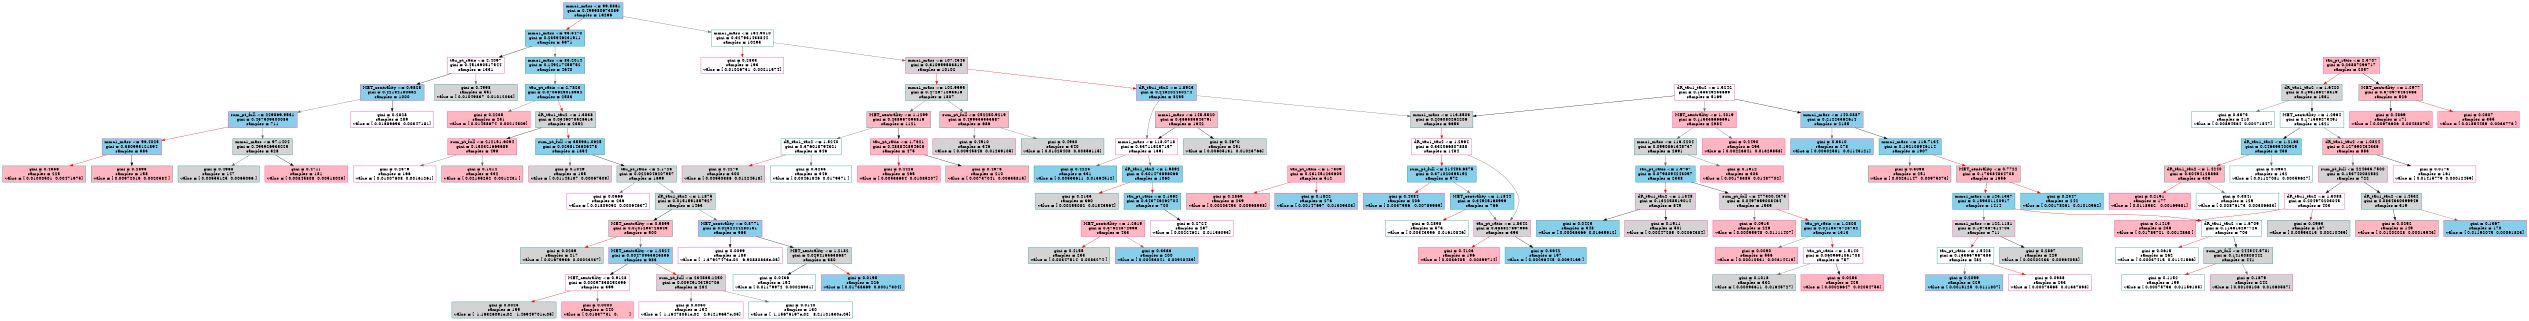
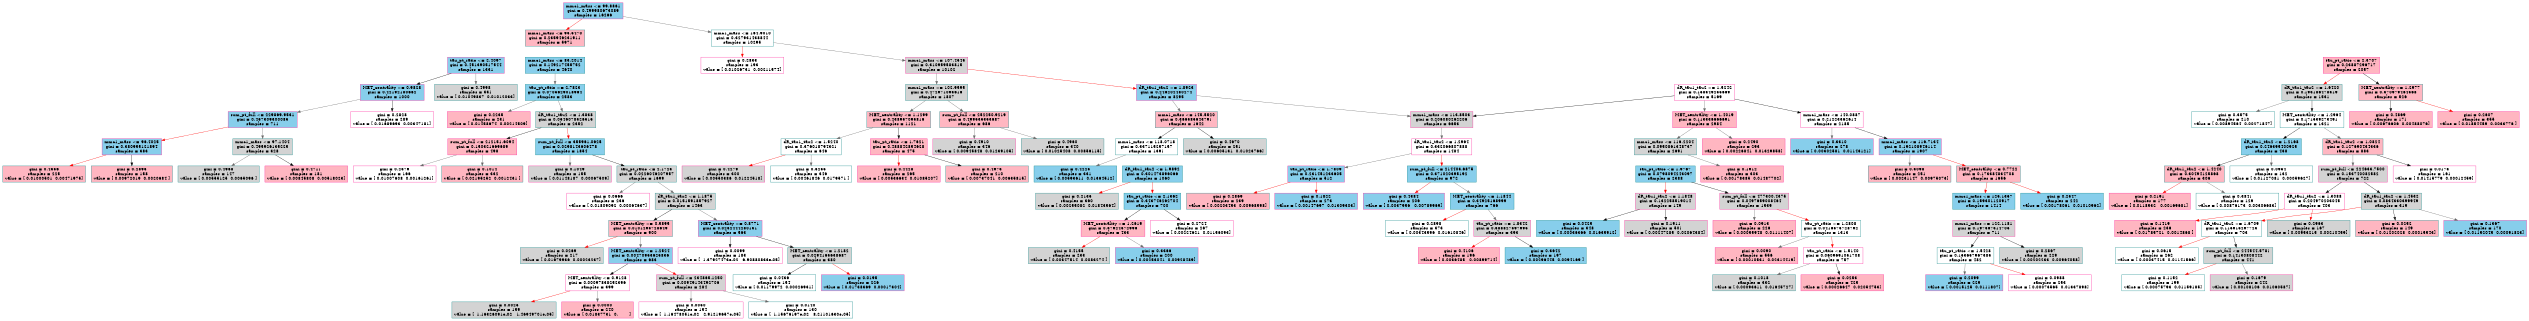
(555, 38) -> (555, 38)
(555, 50) -> none
(517, 51) -> none
(476, 65) -> (476, 65)
(937, 77) -> (937, 77)
(560, 105) -> (560, 105)
(1150, 117) -> (1175, 105)
(1442, 120) -> (1442, 120)
(1832, 120) -> (1832, 120)
(1442, 132) -> (1442, 132)
(263, 147) -> (263, 147)
(1147, 147) -> (1147, 147)
(1910, 147) -> (1910, 147)
(1149, 159) -> none
(1665, 159) -> none
(2234, 160) -> (2234, 160)
(1316, 174) -> (1316, 174)
(1506, 178) -> (1380, 160)
(1665, 201) -> (1665, 201)
(1984, 213) -> none
none -> (1134, 214)
(2107, 215) -> (2315, 213)
(1831, 228) -> (1831, 228)
(1976, 241) -> (1976, 241)
